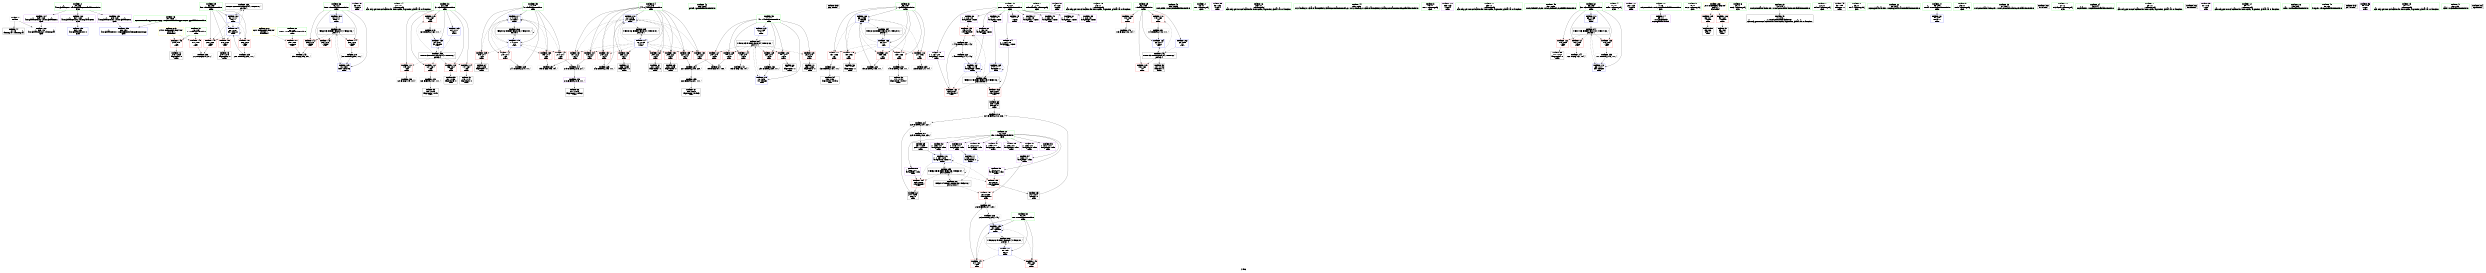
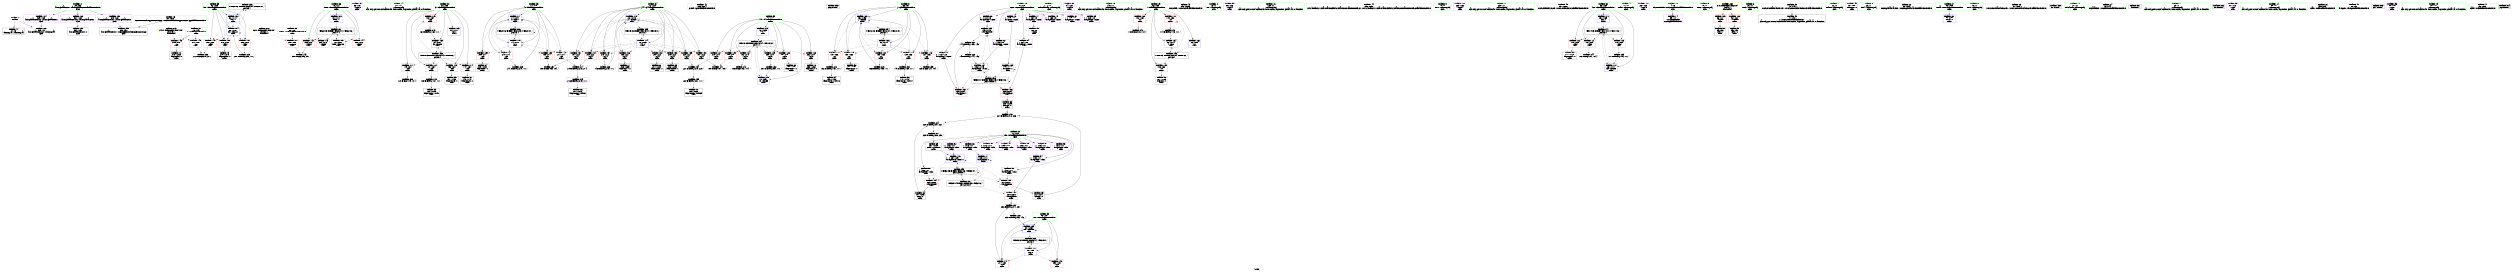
none -> (2135, 7)
(1012, 12) -> (1034, 24)
(352, 56) -> none
(1159, 61) -> (1161, 73)
